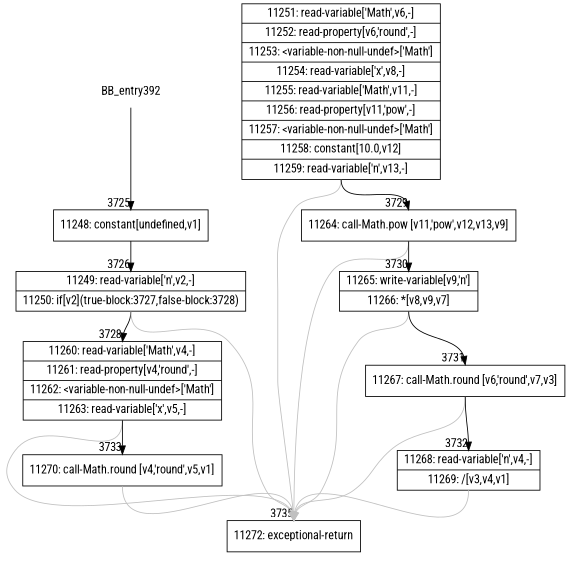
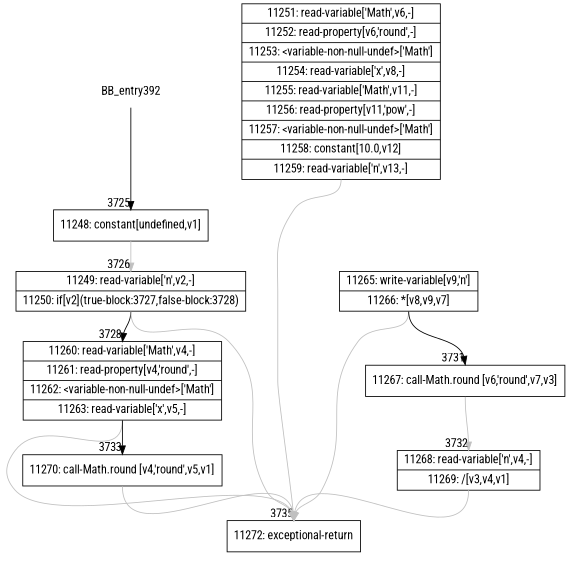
(409, 225) -> none
(131, 252) -> (131, 252)
(466, 419) -> (466, 419)
(383, 457) -> none
